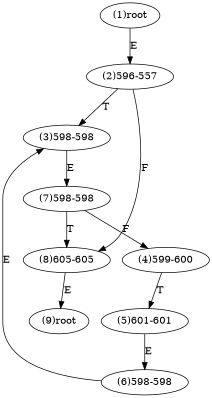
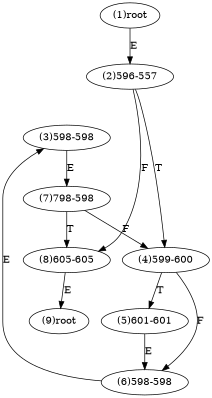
(101, 105) -> (153, 164)
(67, 199) -> (67, 199)
none -> (197, 322)
